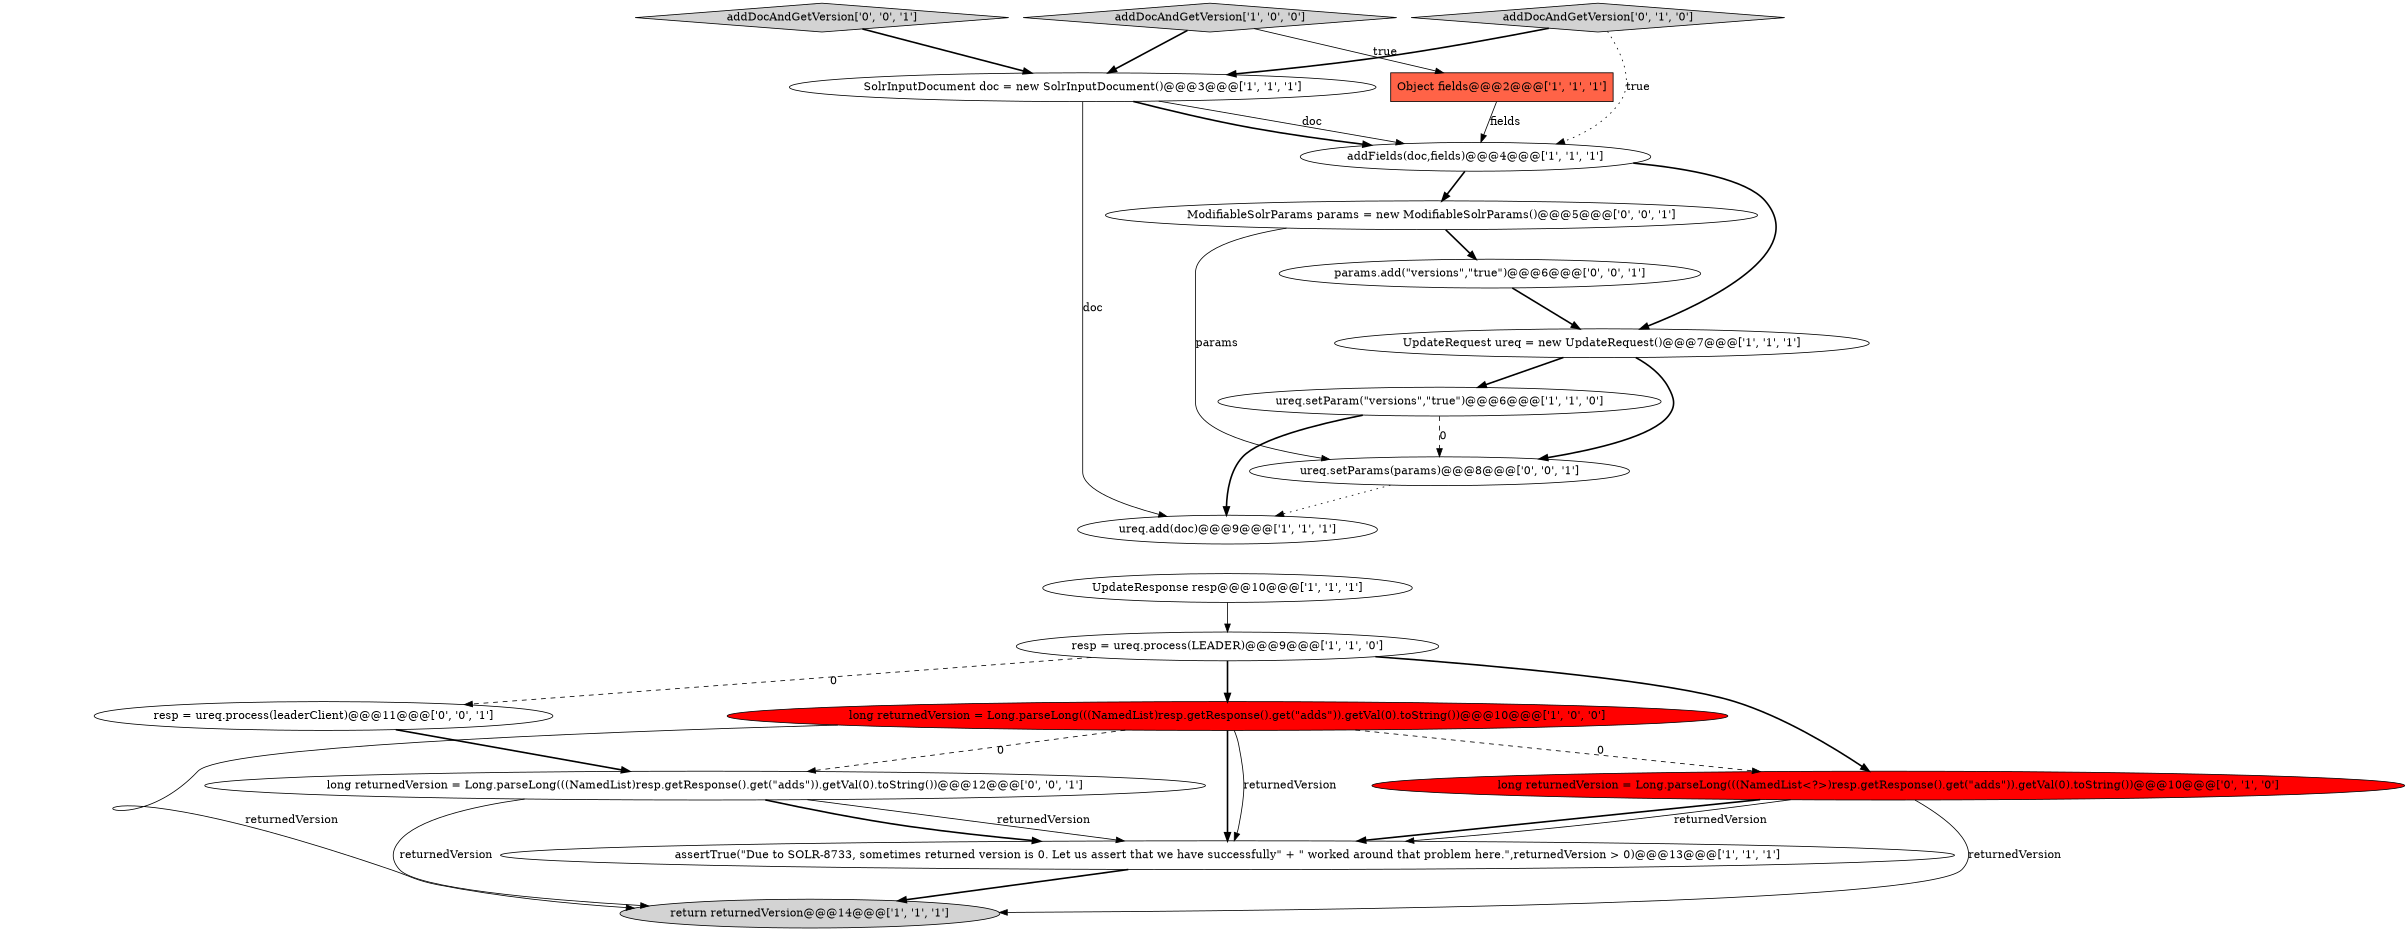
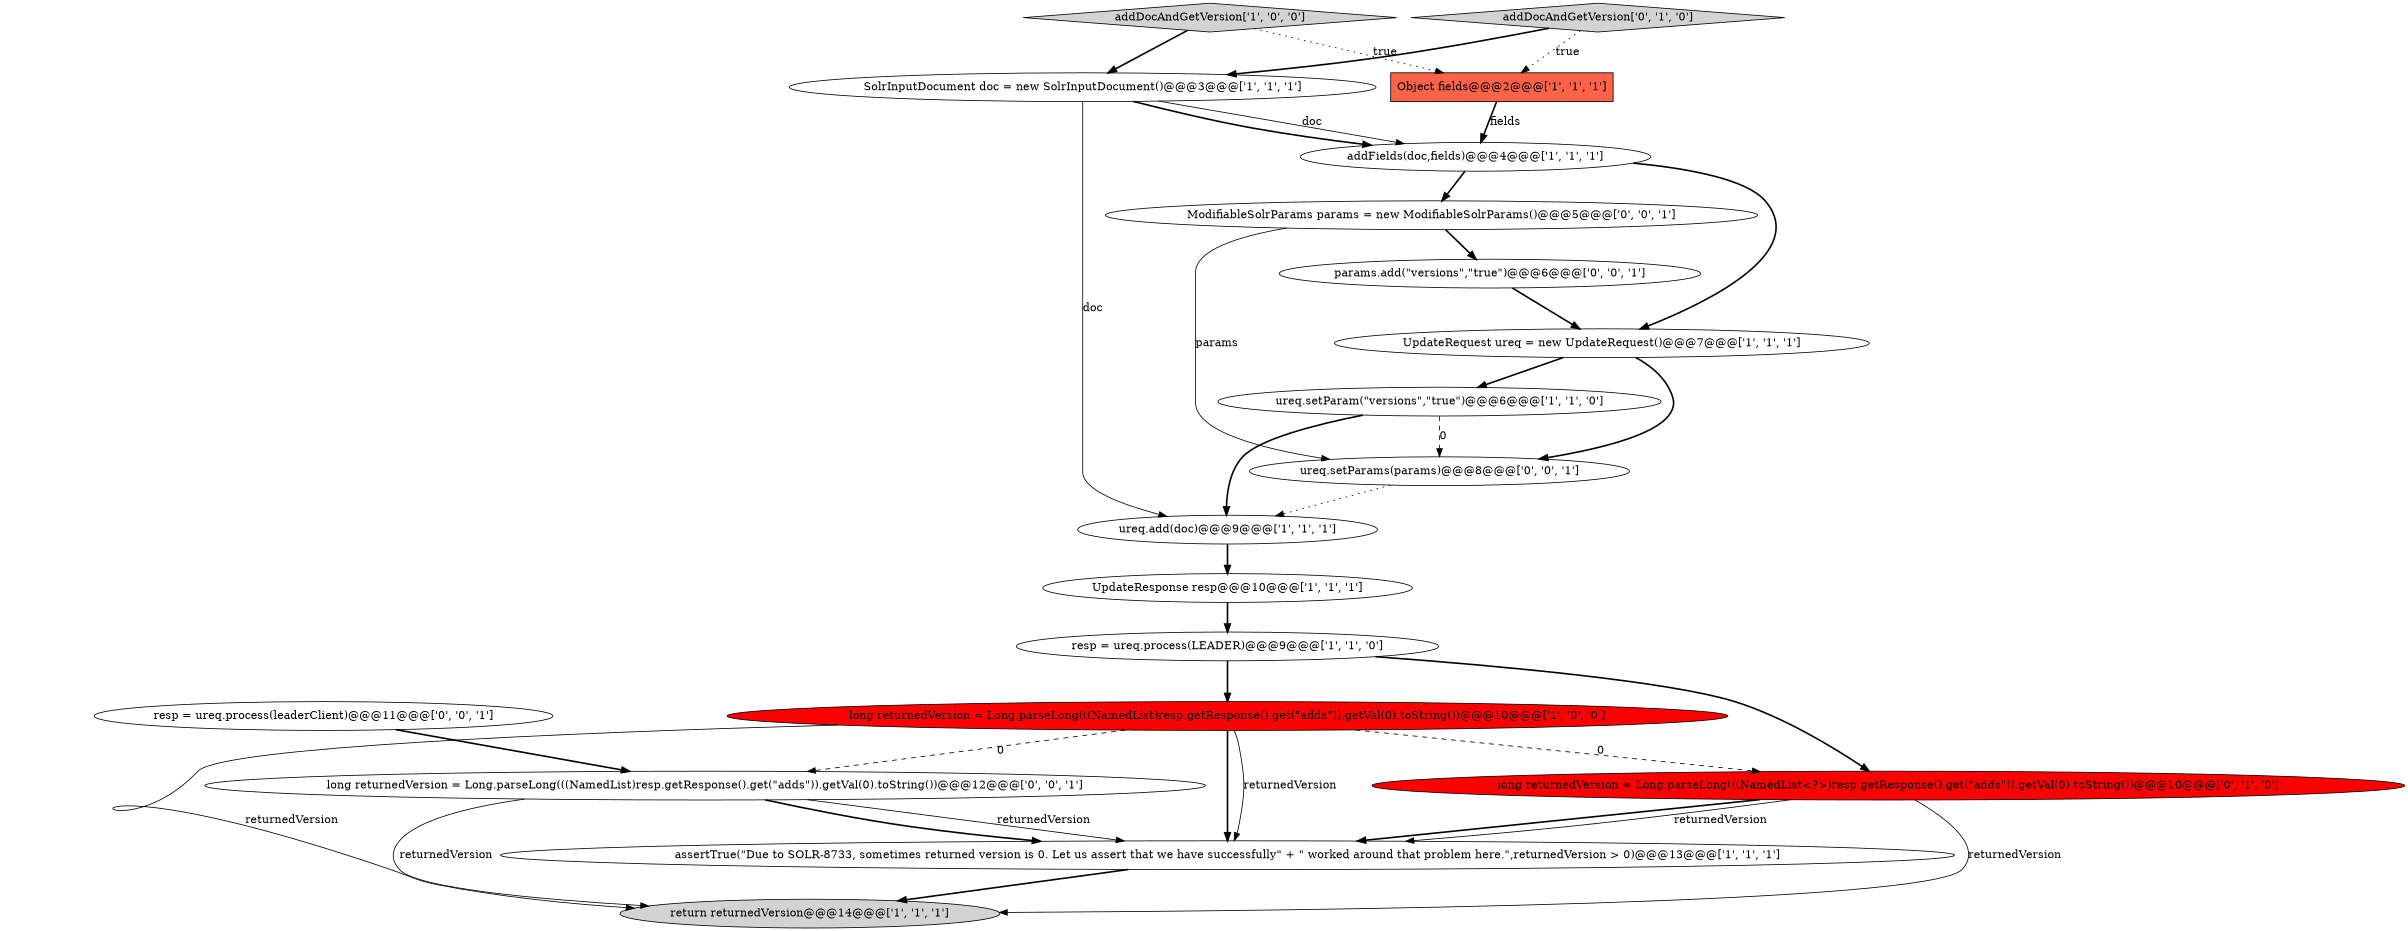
(822, 18) -> none
(1345, 50) -> (1345, 50)
(1622, 99) -> (1554, 49)
(1490, 118) -> (1490, 118)
none -> (1228, 555)
(1228, 613) -> (1228, 613)
(782, 681) -> none
